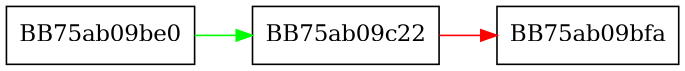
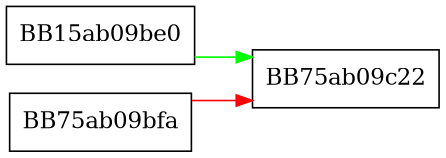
(101, 35) -> (101, 35)
(460, 35) -> (214, 101)
